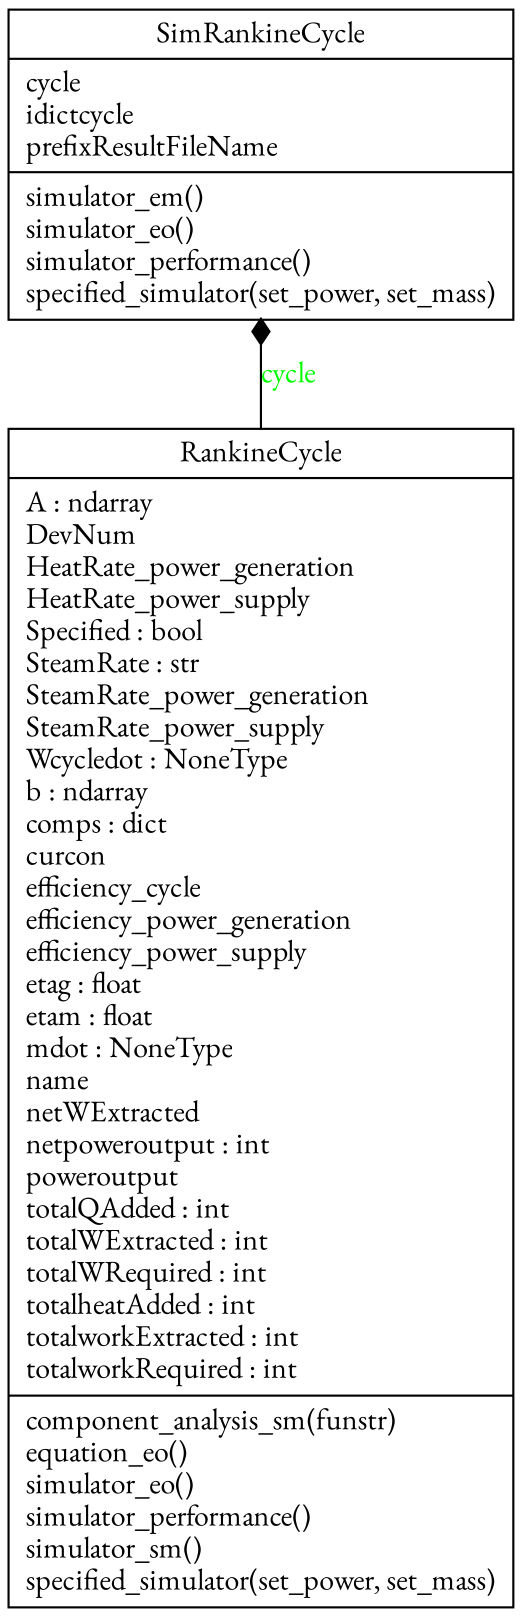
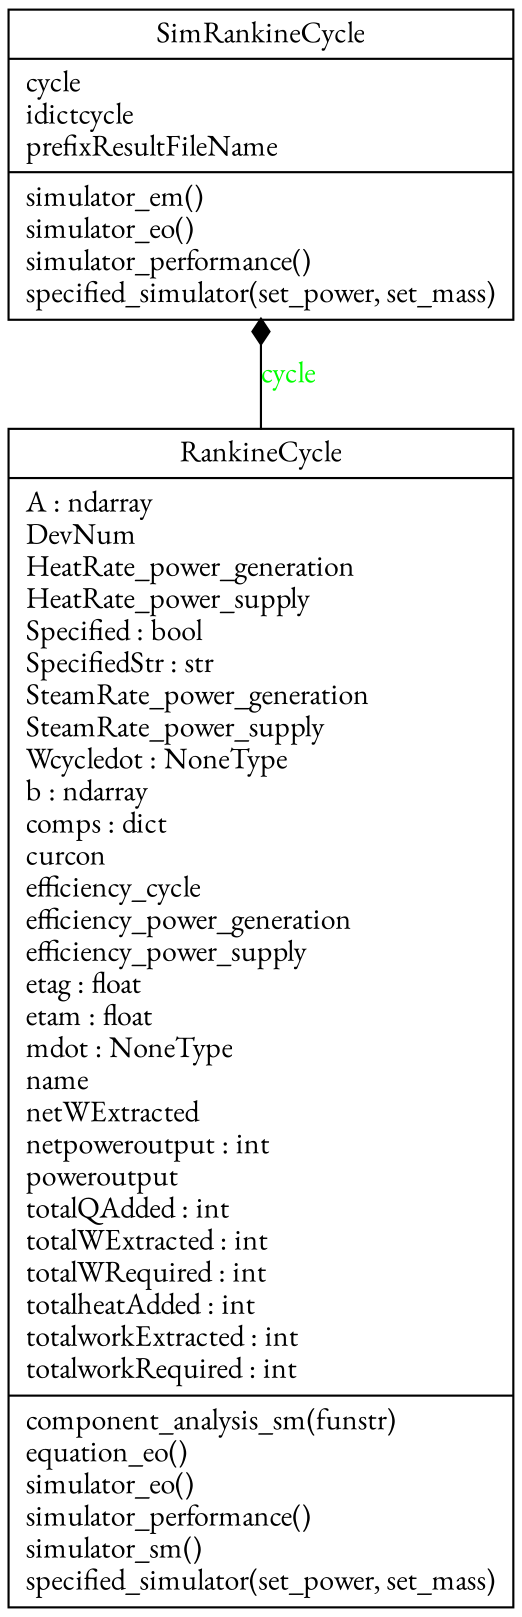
(113, 663) -> (120, 663)
